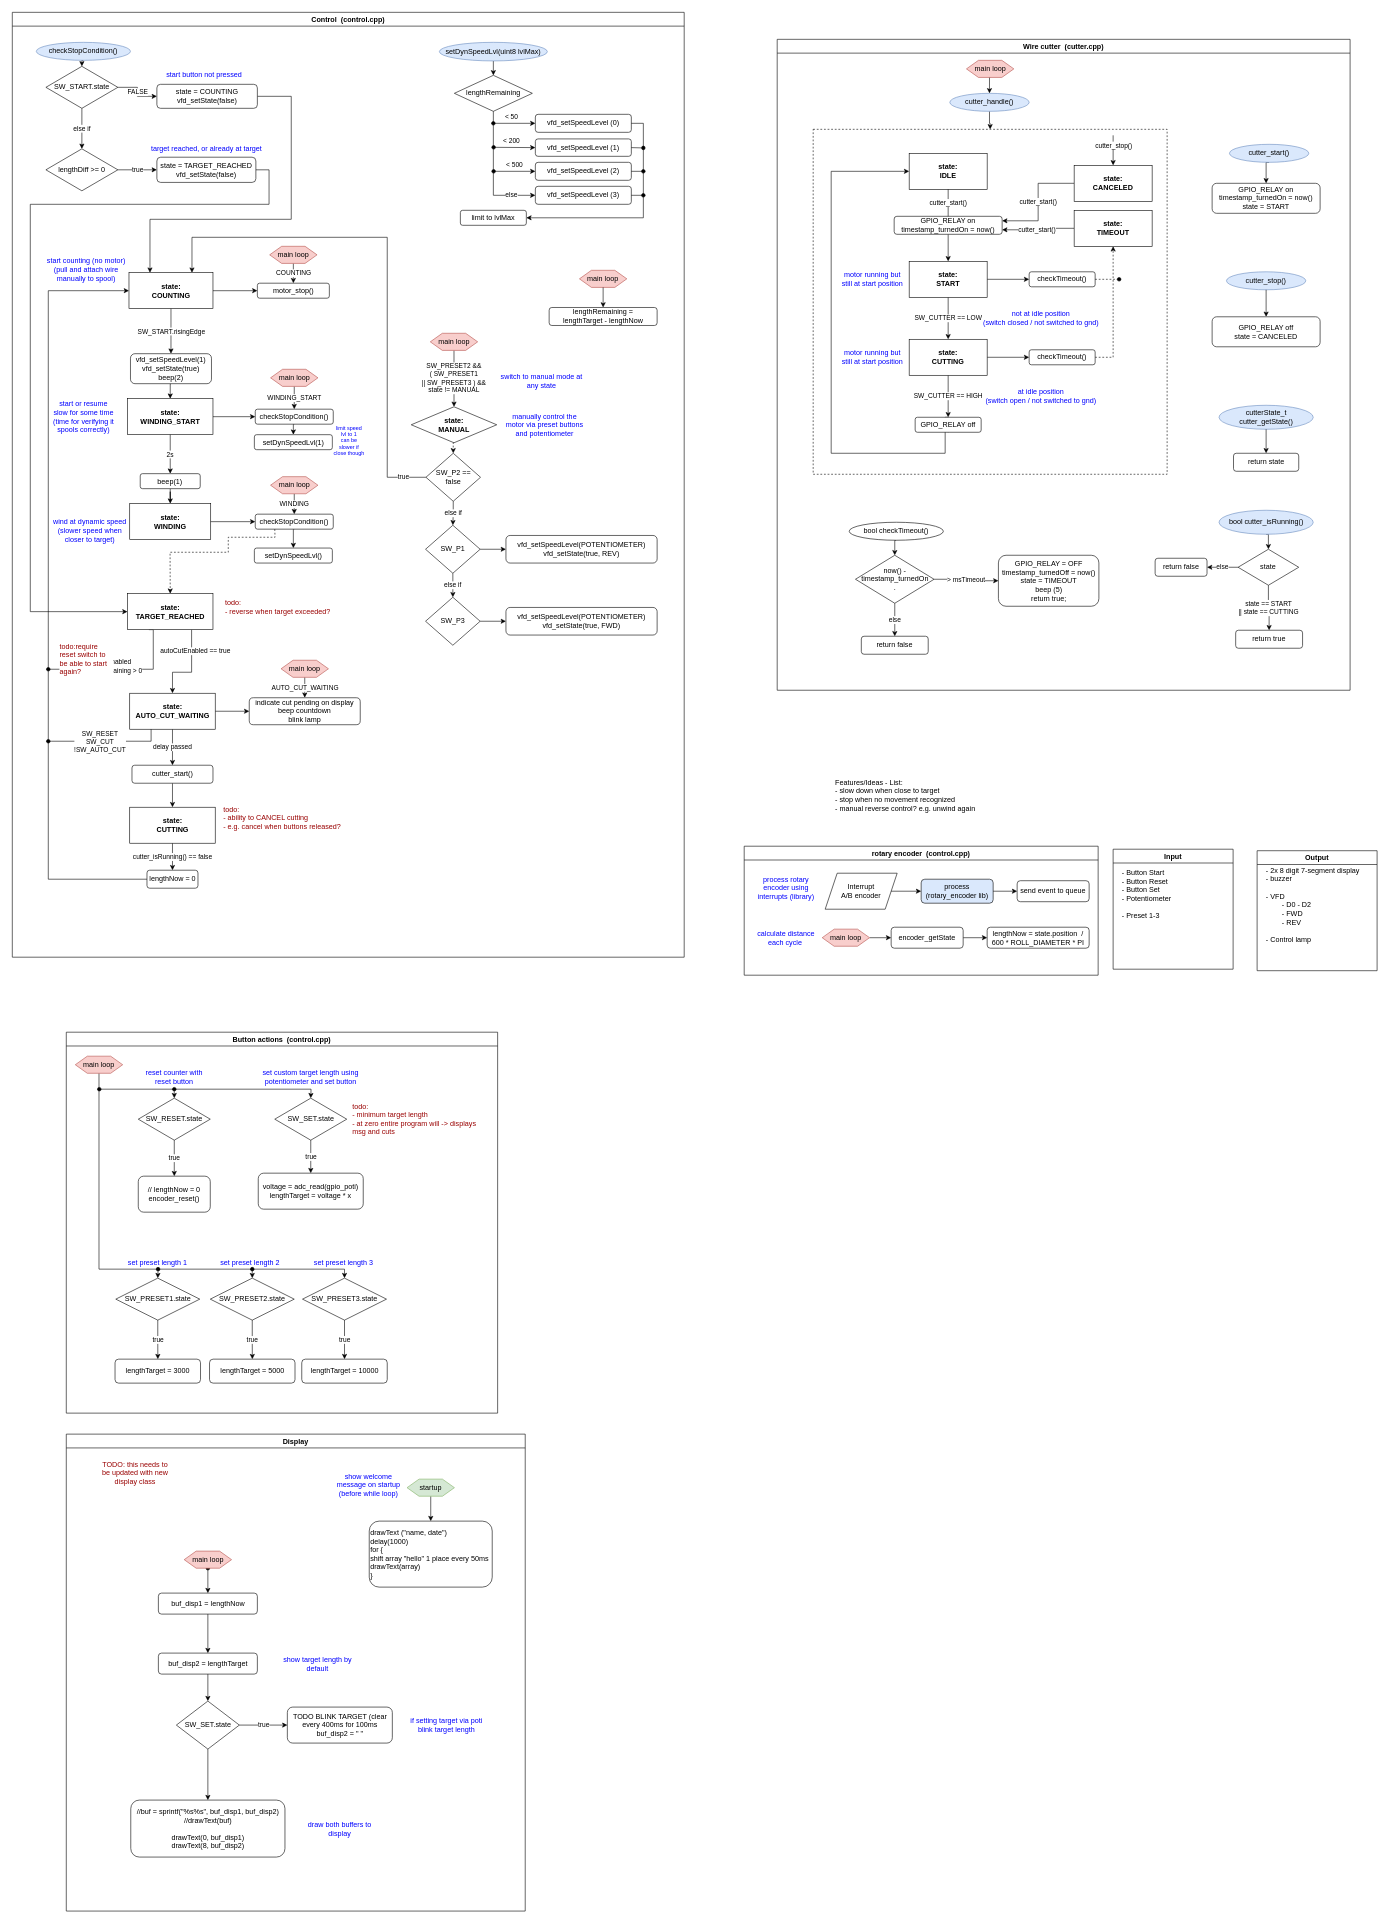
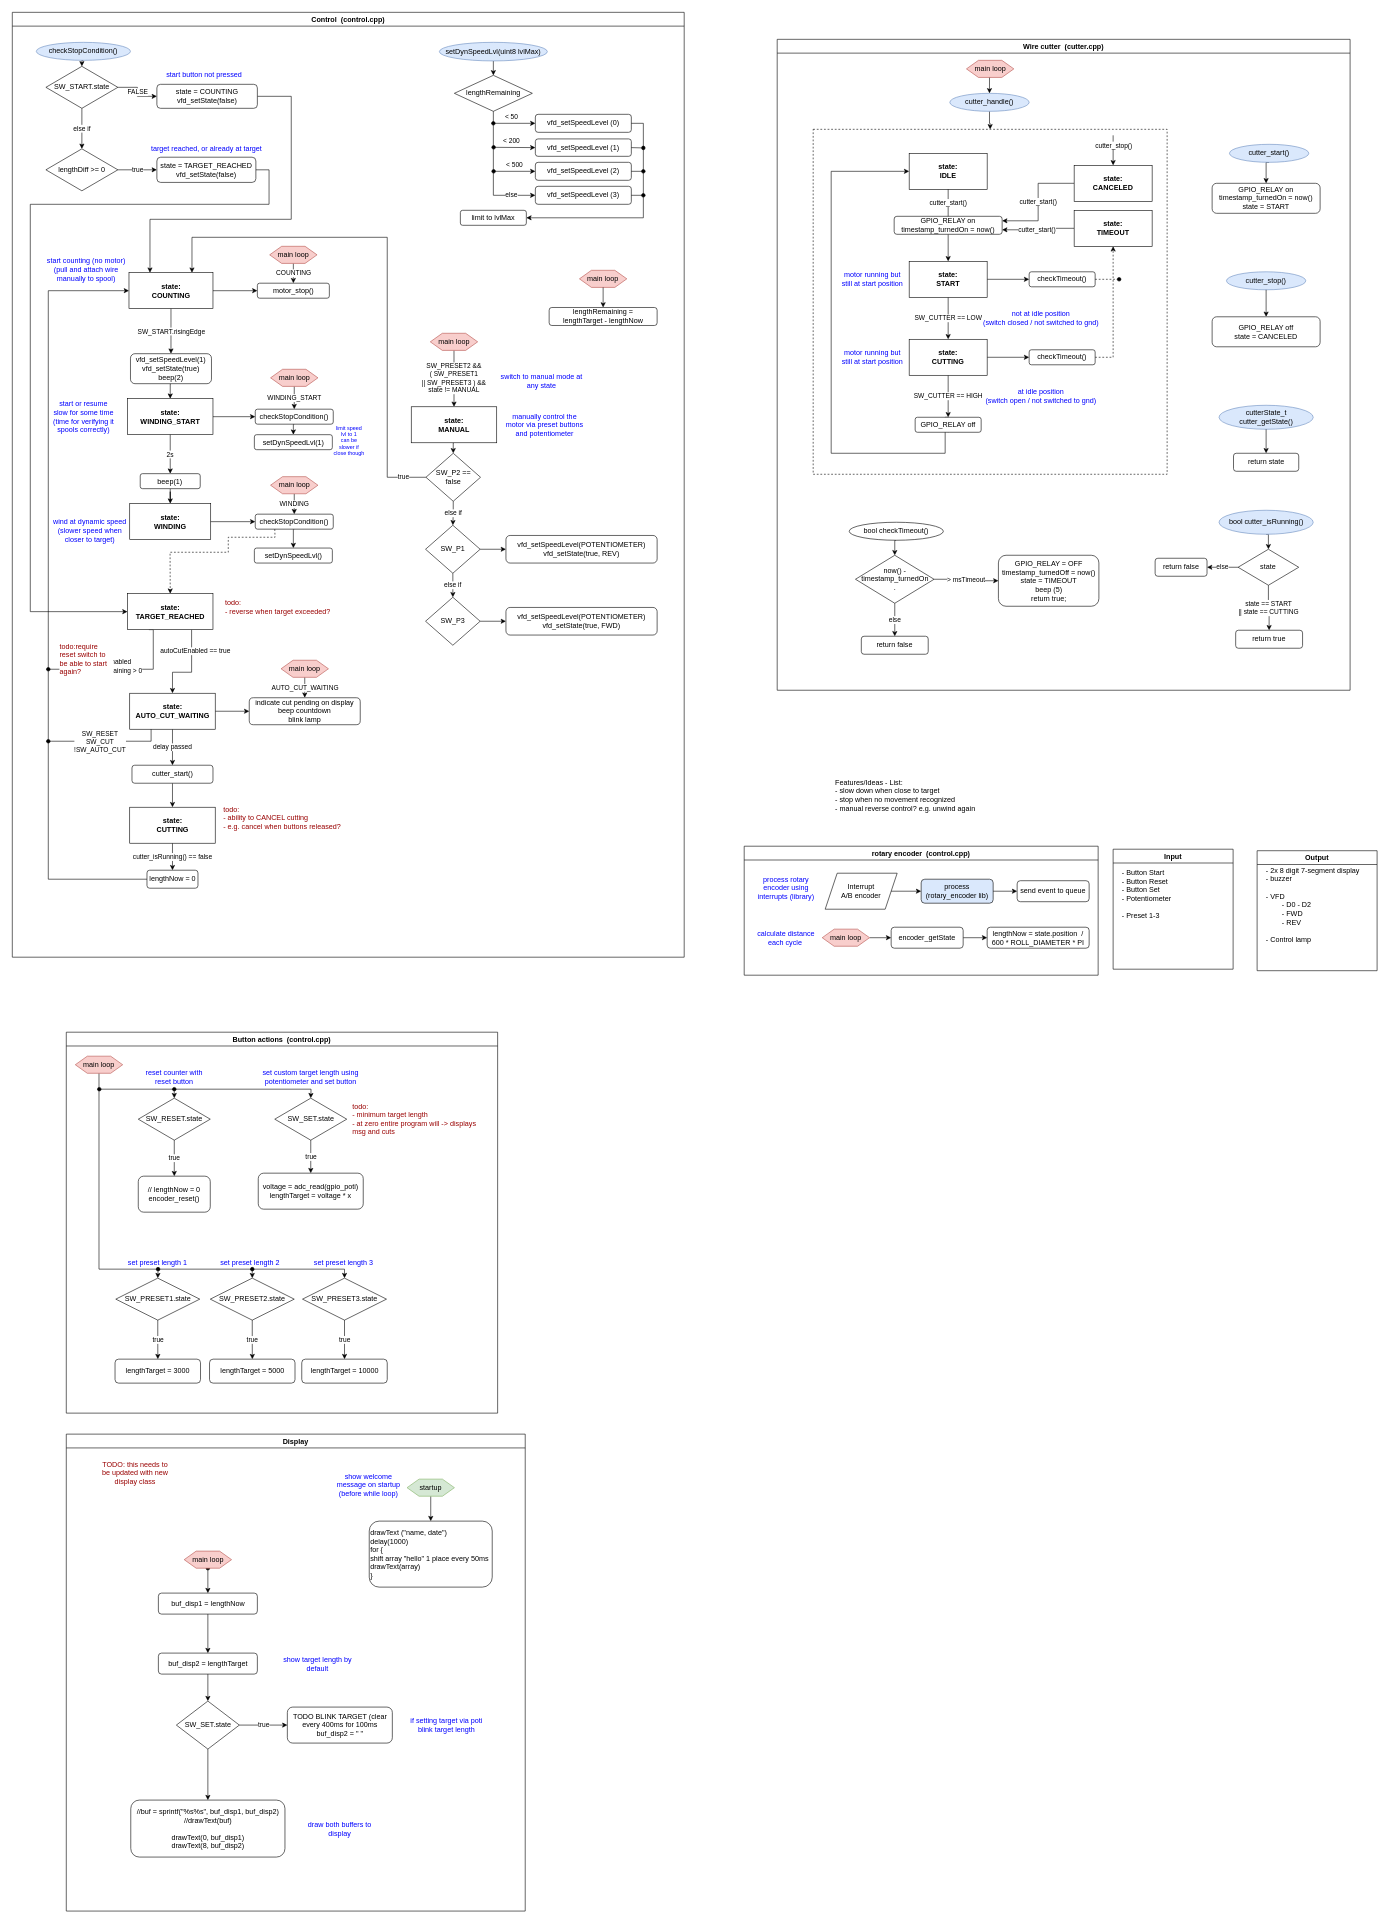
(454, 425) -> (454, 425)
(453, 445) -> (453, 445)
